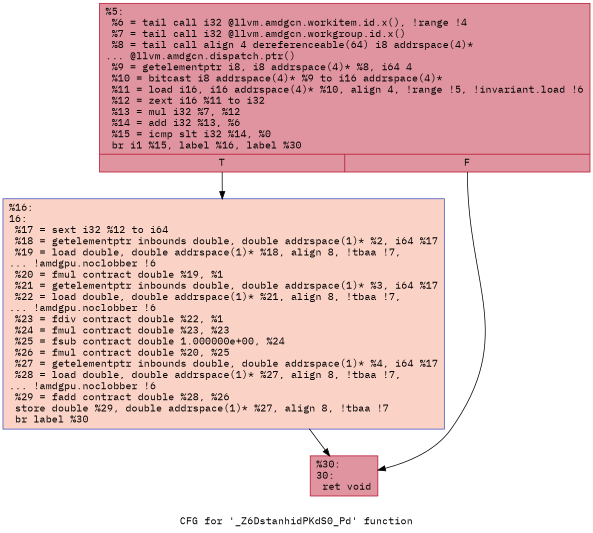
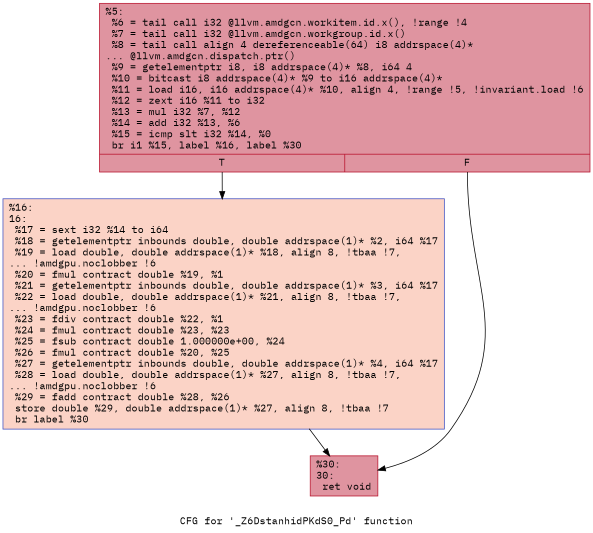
(89, 230) -> (89, 230)
